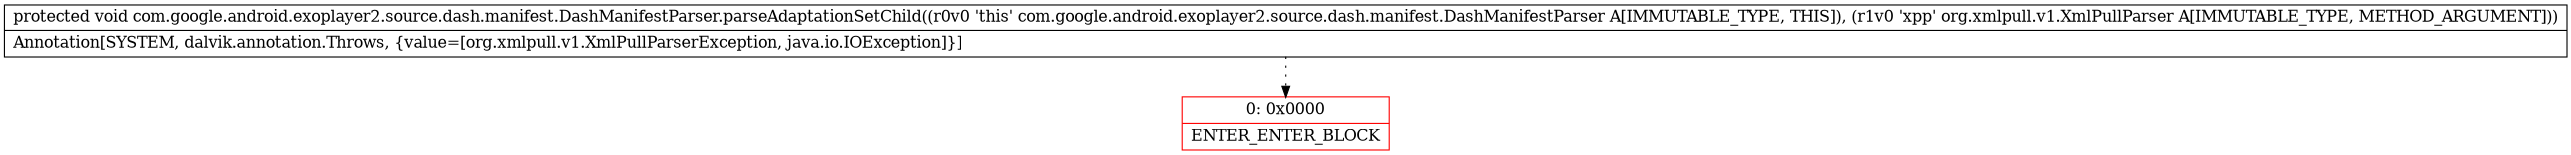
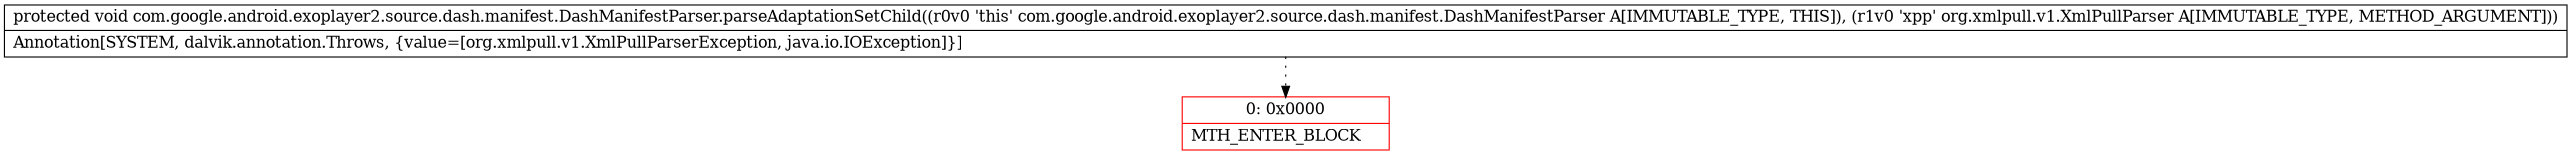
(1286, 136) -> (1276, 136)
